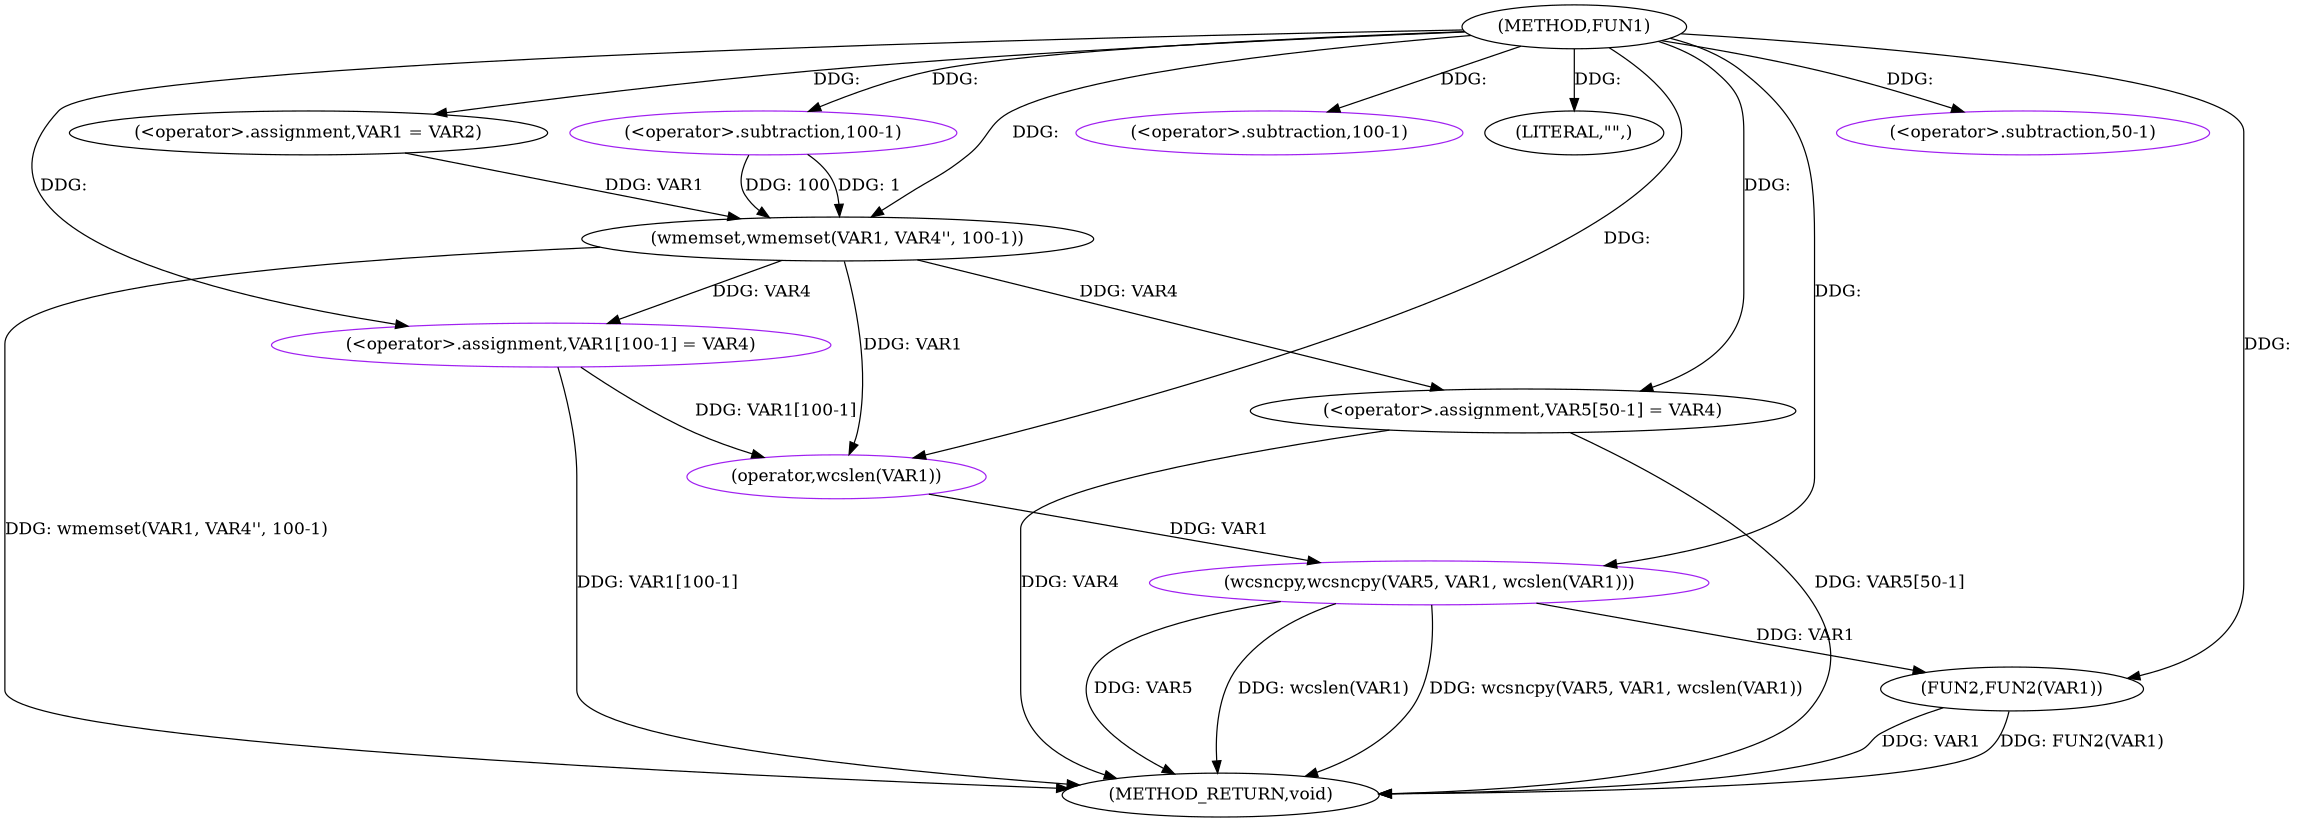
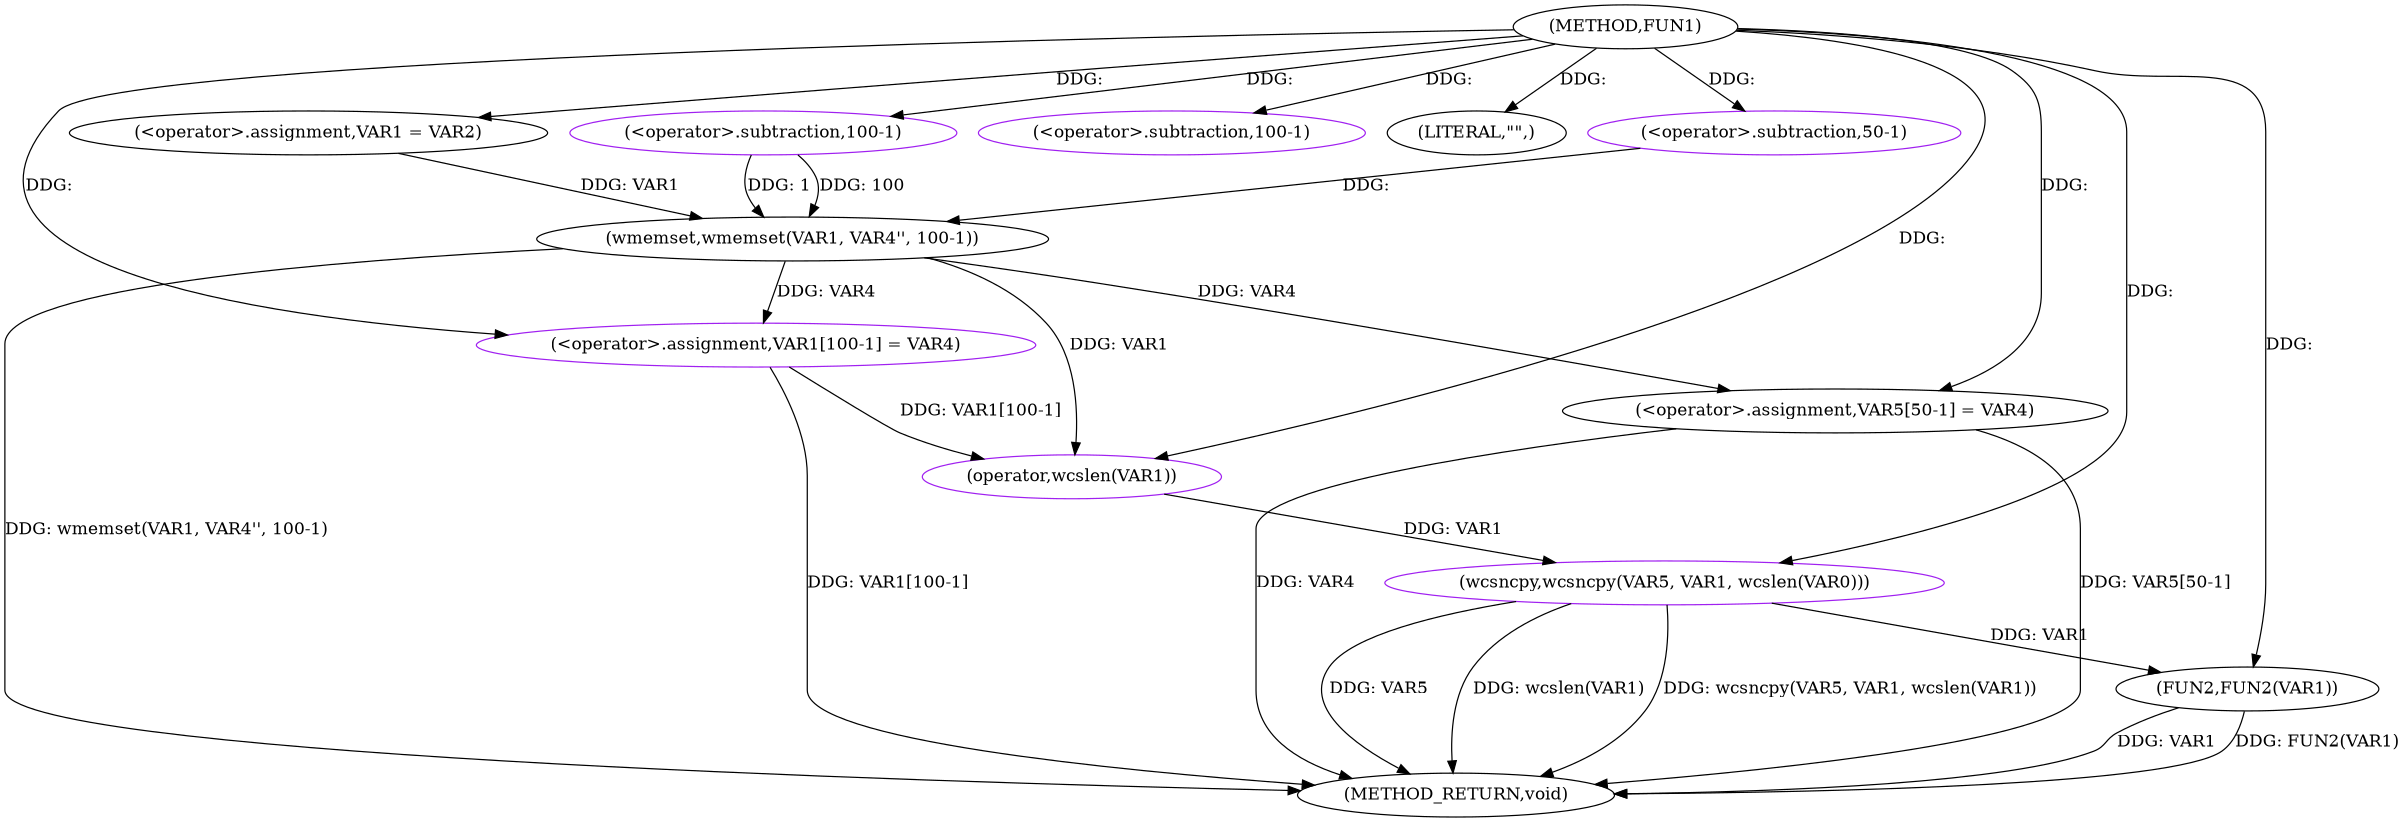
(1157, 72) -> (1300, 184)
(1429, 583) -> (1665, 583)
